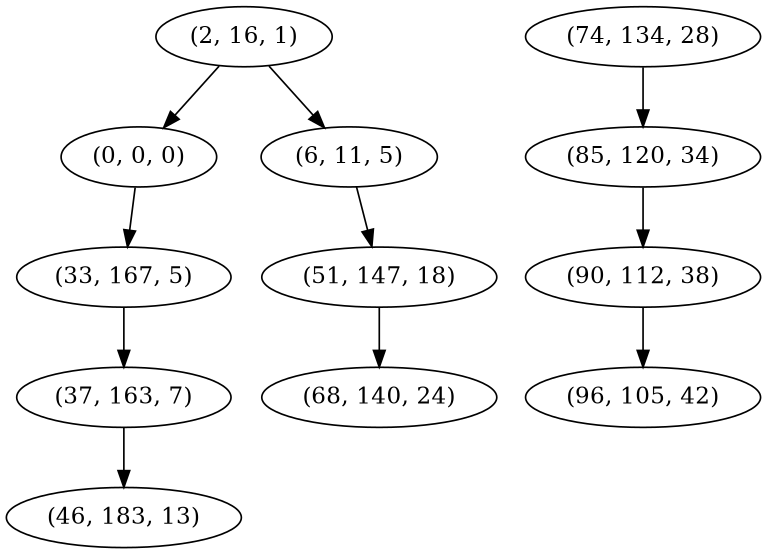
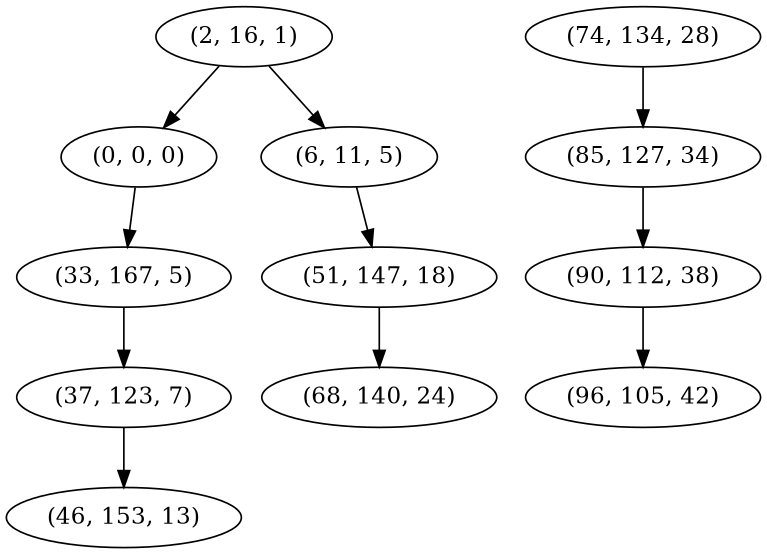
(643, 157) -> (643, 157)
(124, 397) -> (124, 397)
(124, 518) -> (124, 518)
